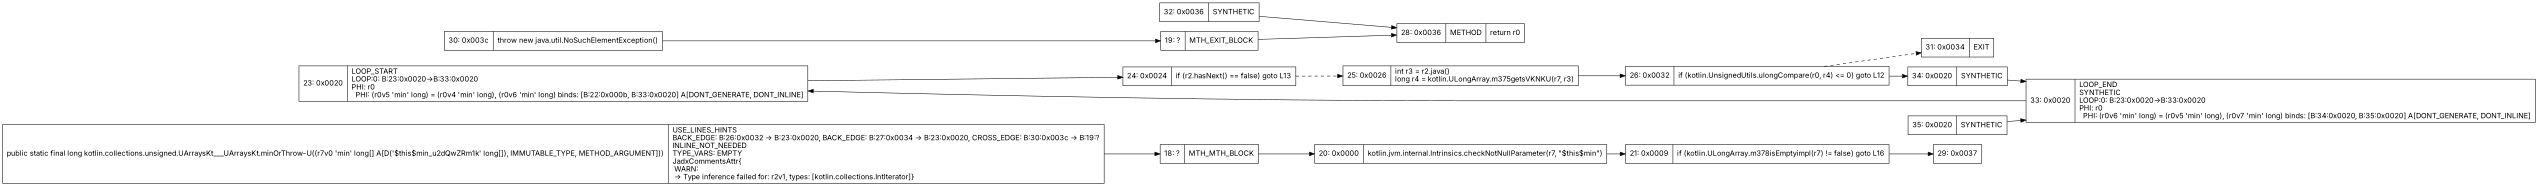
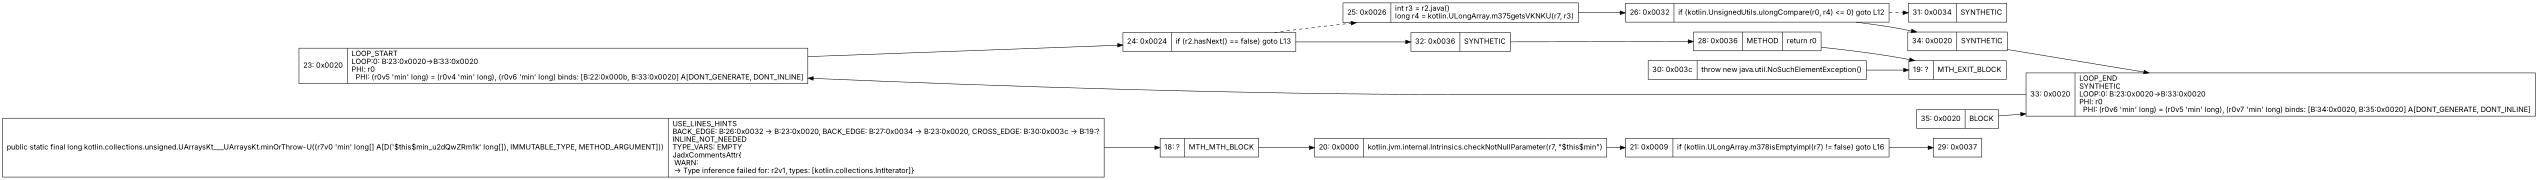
(1325, 37) -> (1866, 53)
none -> (1351, 42)
(1982, 47) -> (1982, 12)
(1982, 125) -> (1982, 119)
